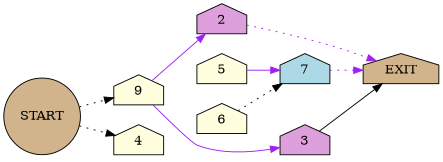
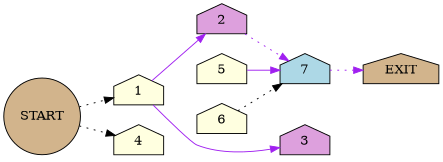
(308, 39) -> (263, 45)
(139, 91) -> (139, 91)
(347, 110) -> none
